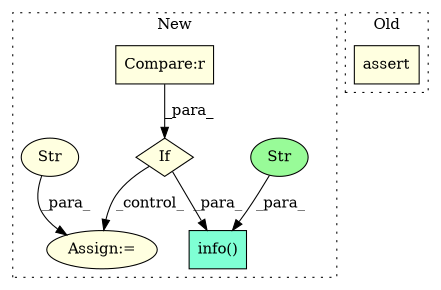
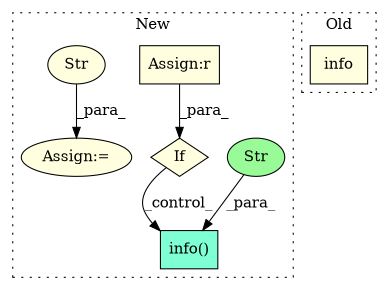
(165, 65) -> (180, 65)
(387, 65) -> (339, 65)
(122, 188) -> none
(218, 203) -> (178, 203)
